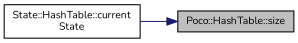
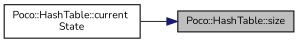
(72, 21) -> (72, 21)
